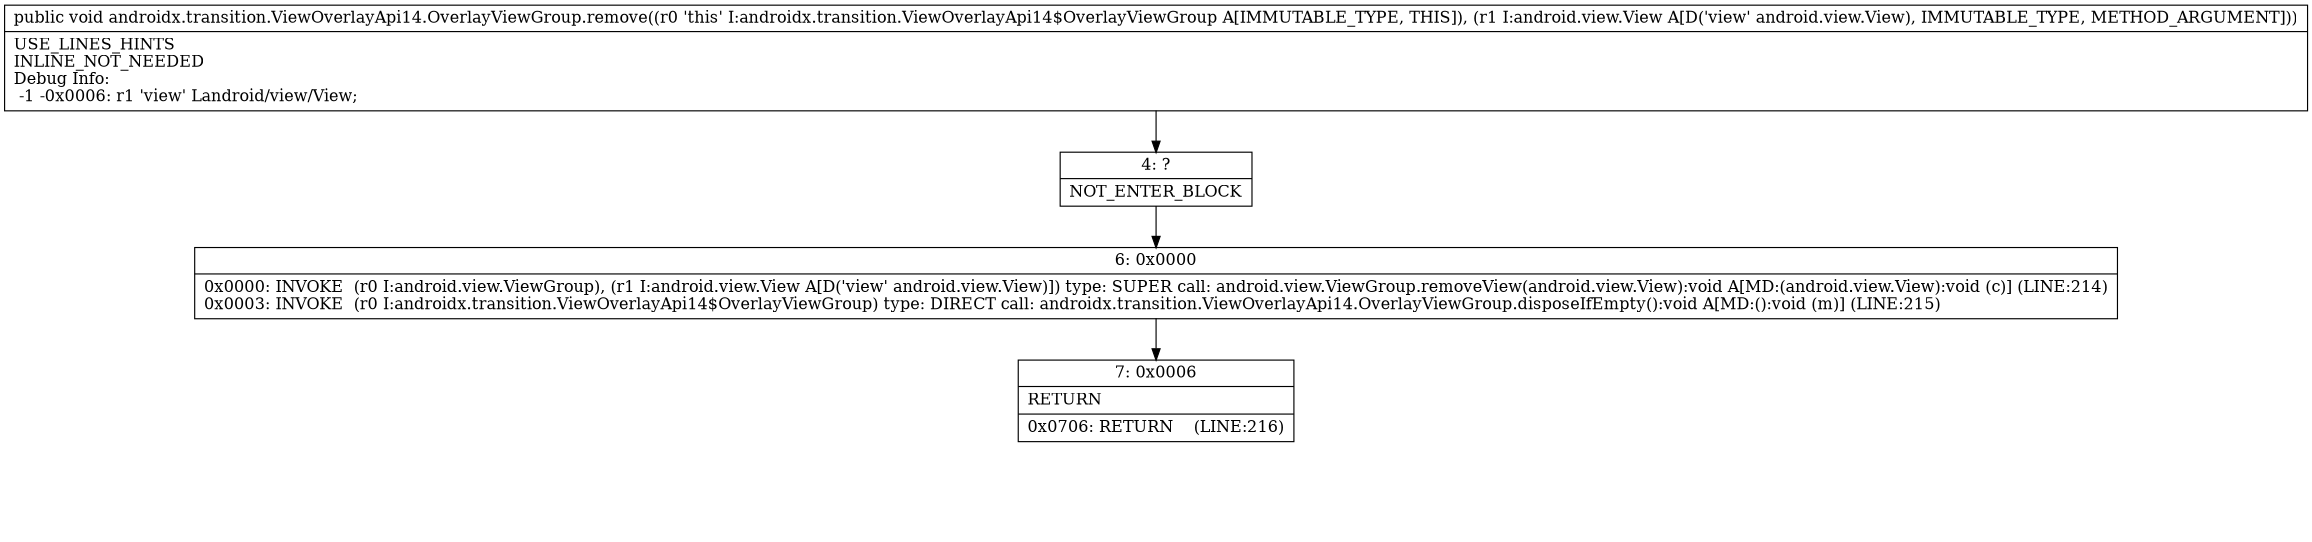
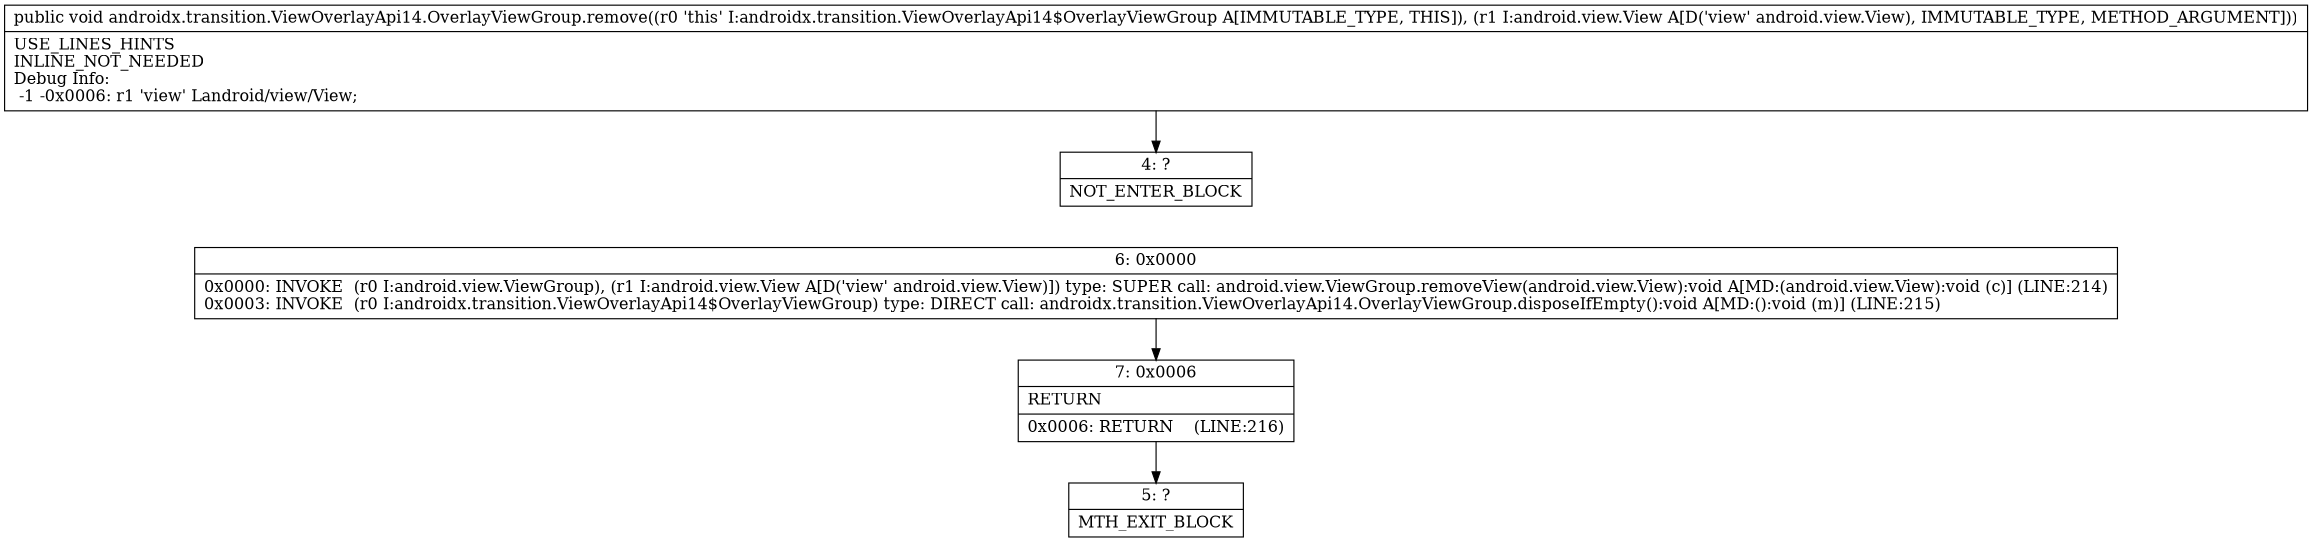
(1156, 221) -> none
(1156, 427) -> (1156, 427)
none -> (1156, 510)
